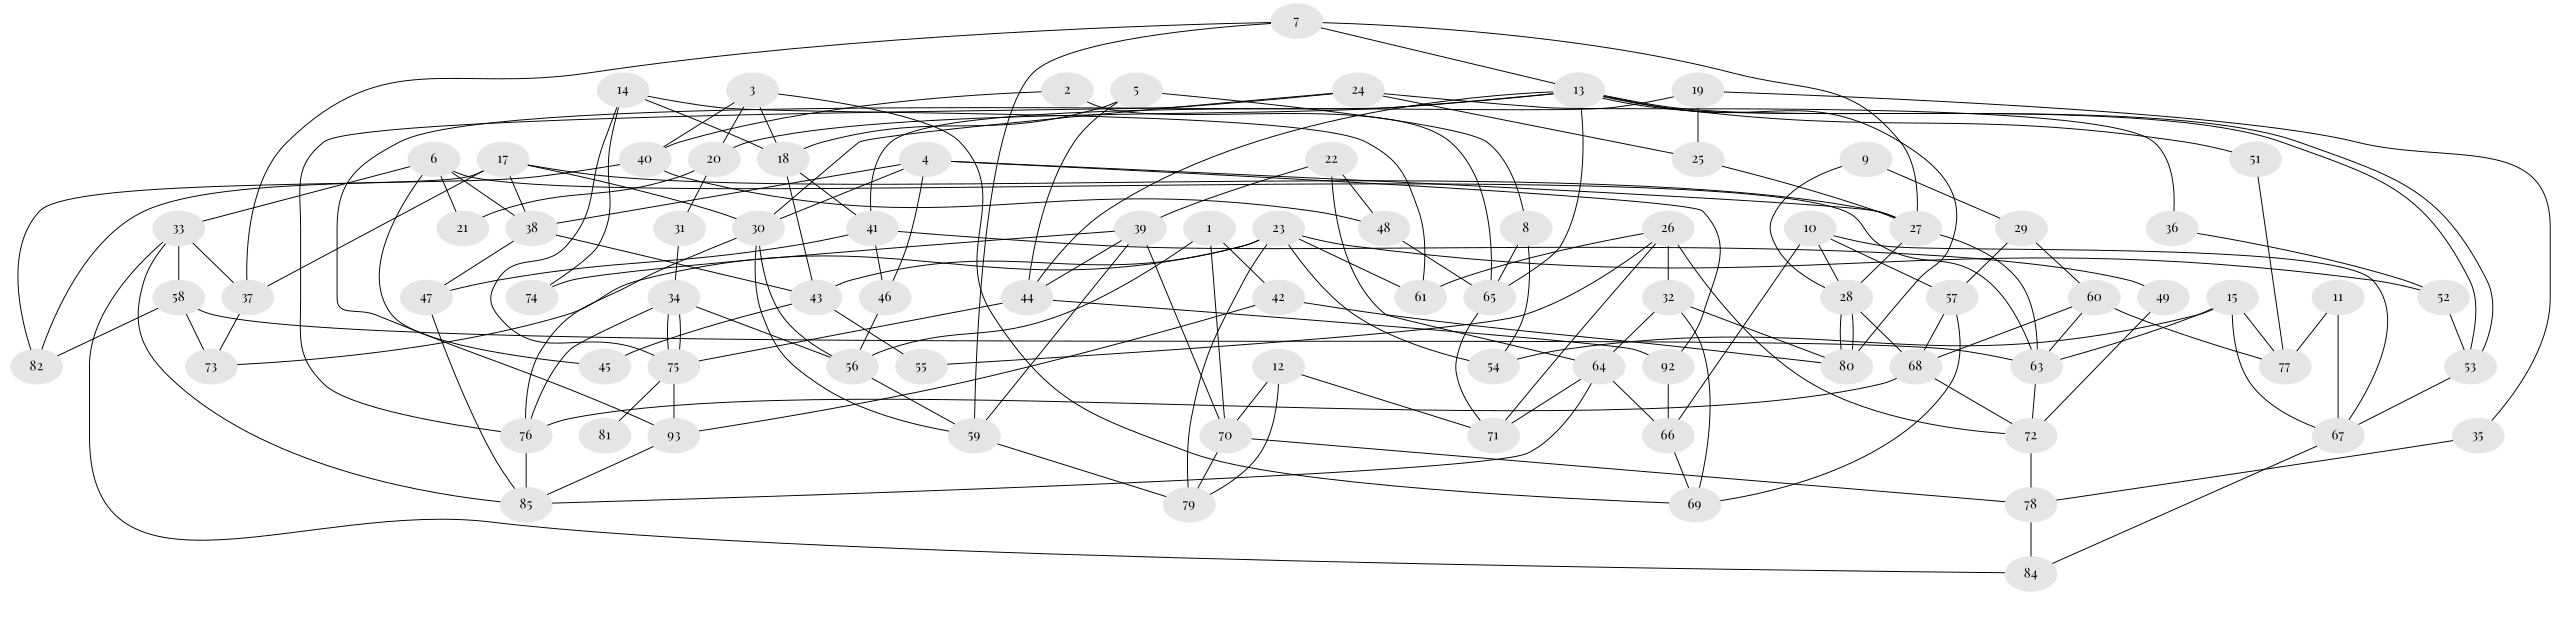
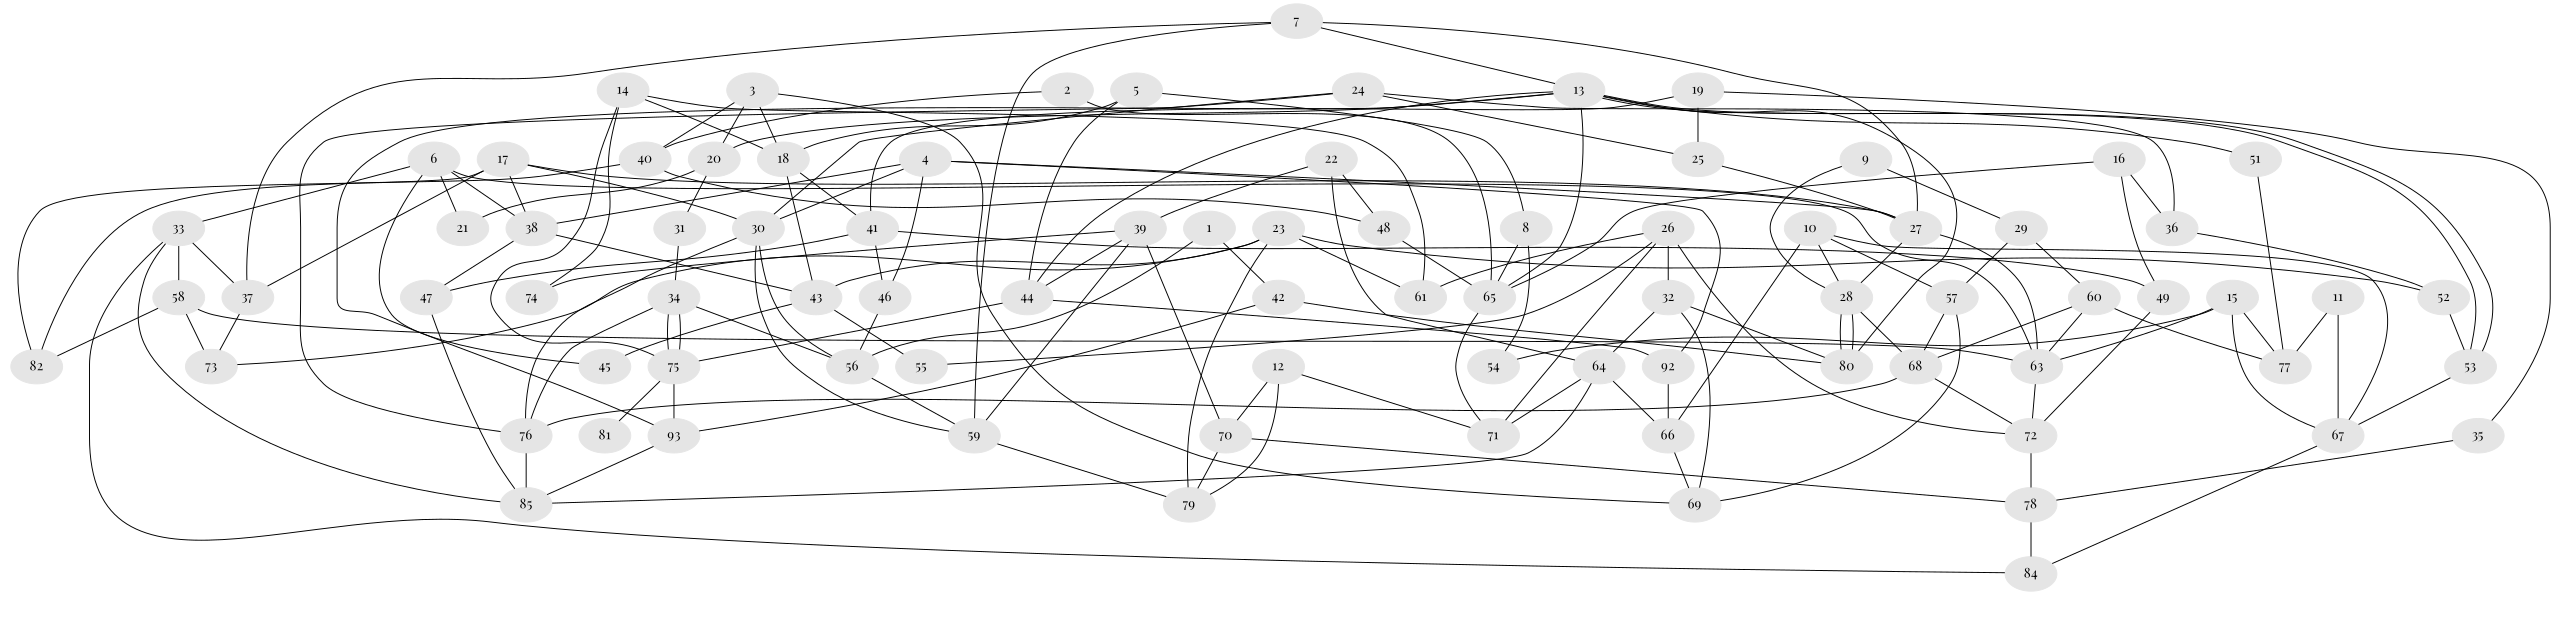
none -> (2119, 159)
(1335, 299) -> none
(1219, 354) -> none
